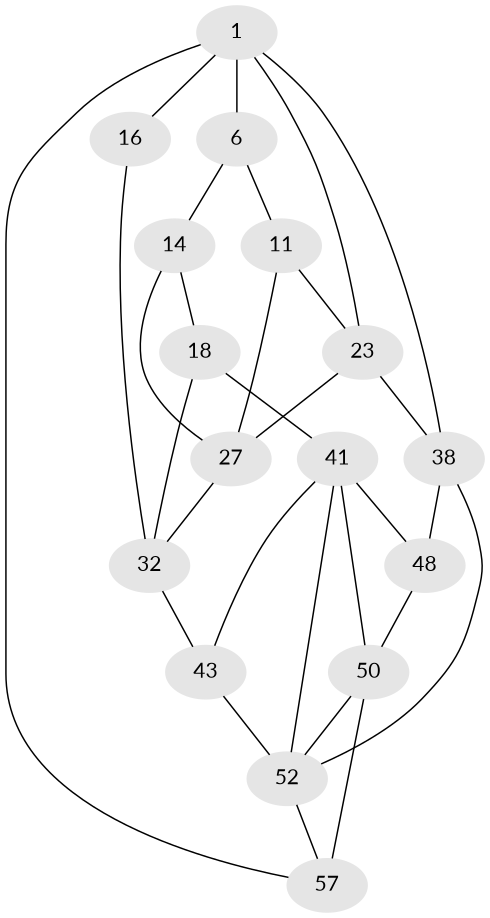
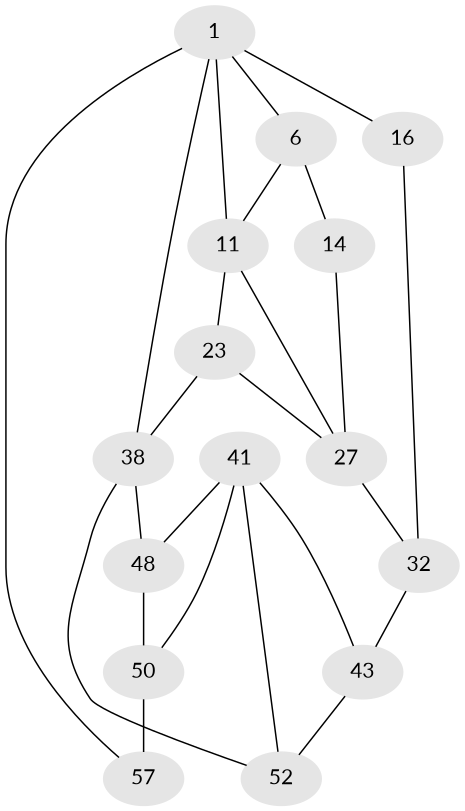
(323, 185) -> (221, 139)
(200, 352) -> none
(328, 725) -> none
(307, 832) -> none
